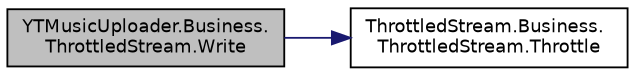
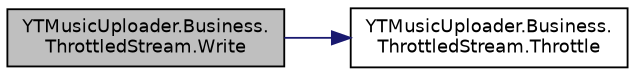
(489, 38) -> (489, 38)
